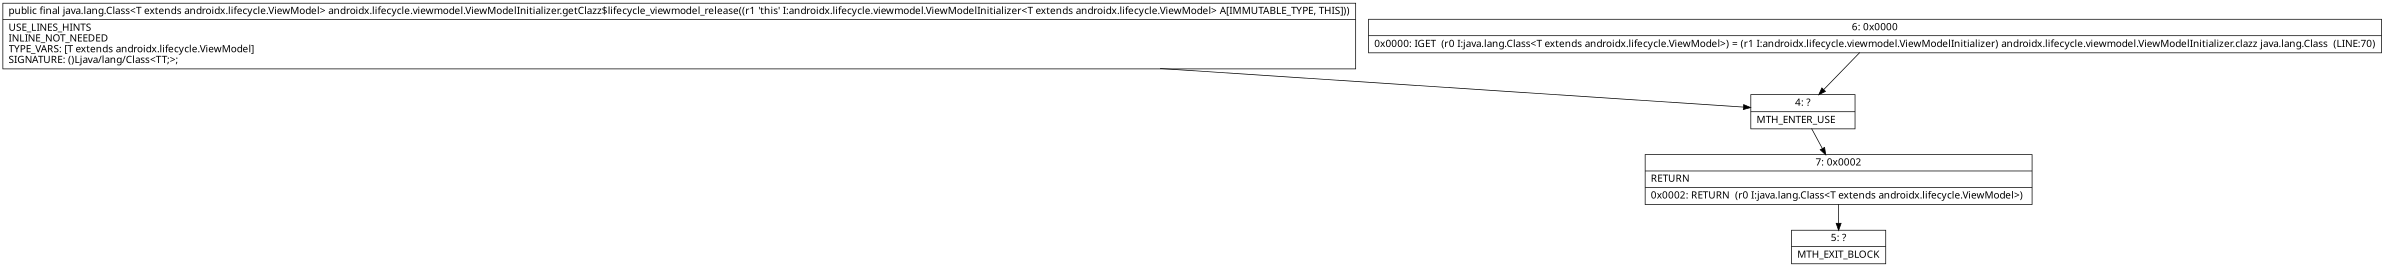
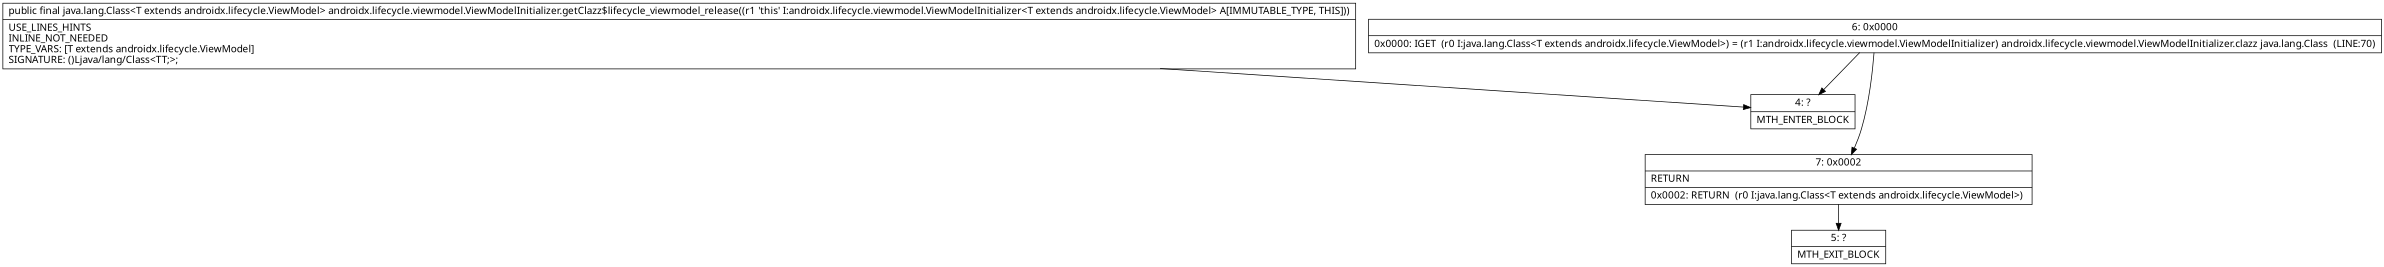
(1796, 120) -> (1803, 120)
(1817, 138) -> (1868, 101)
